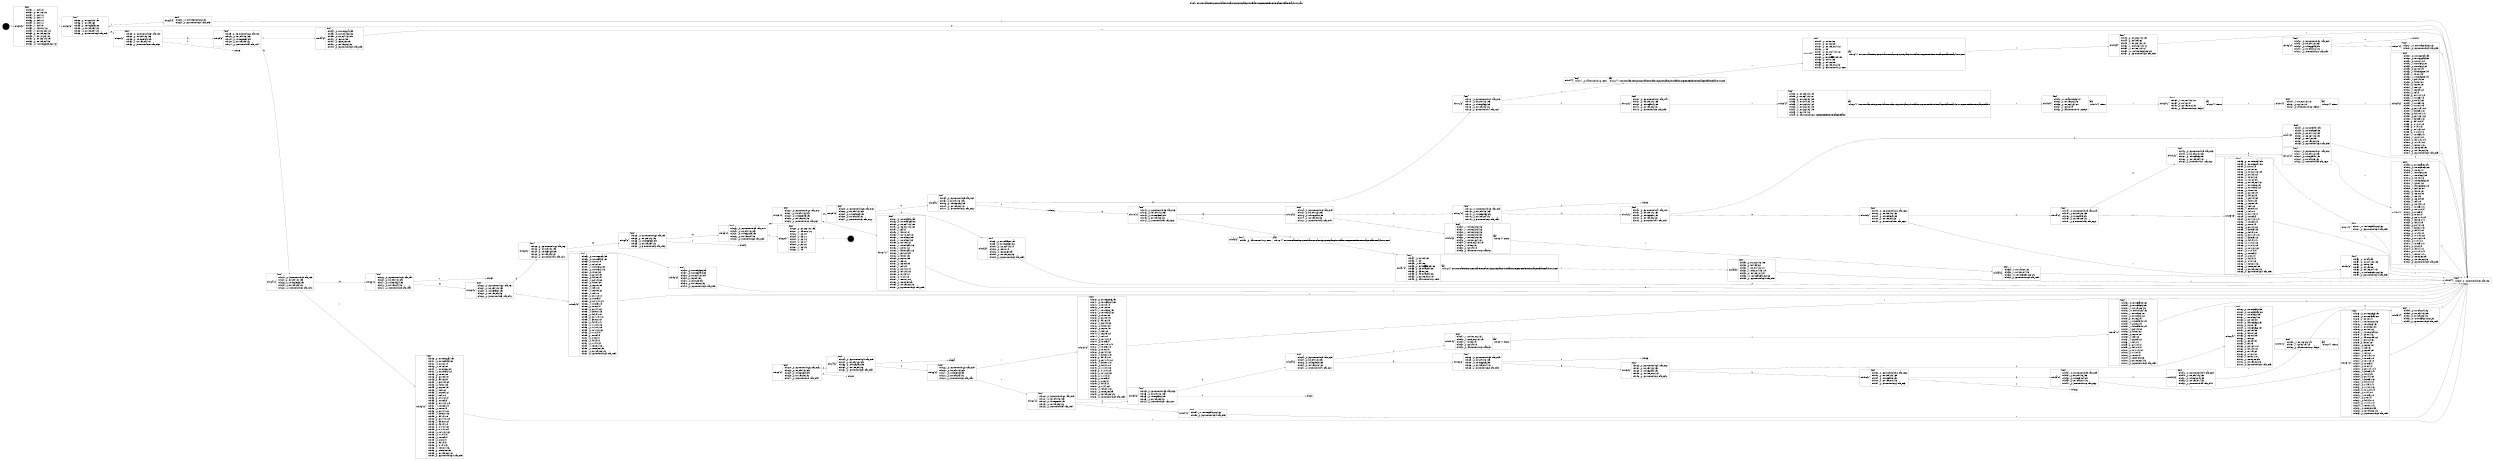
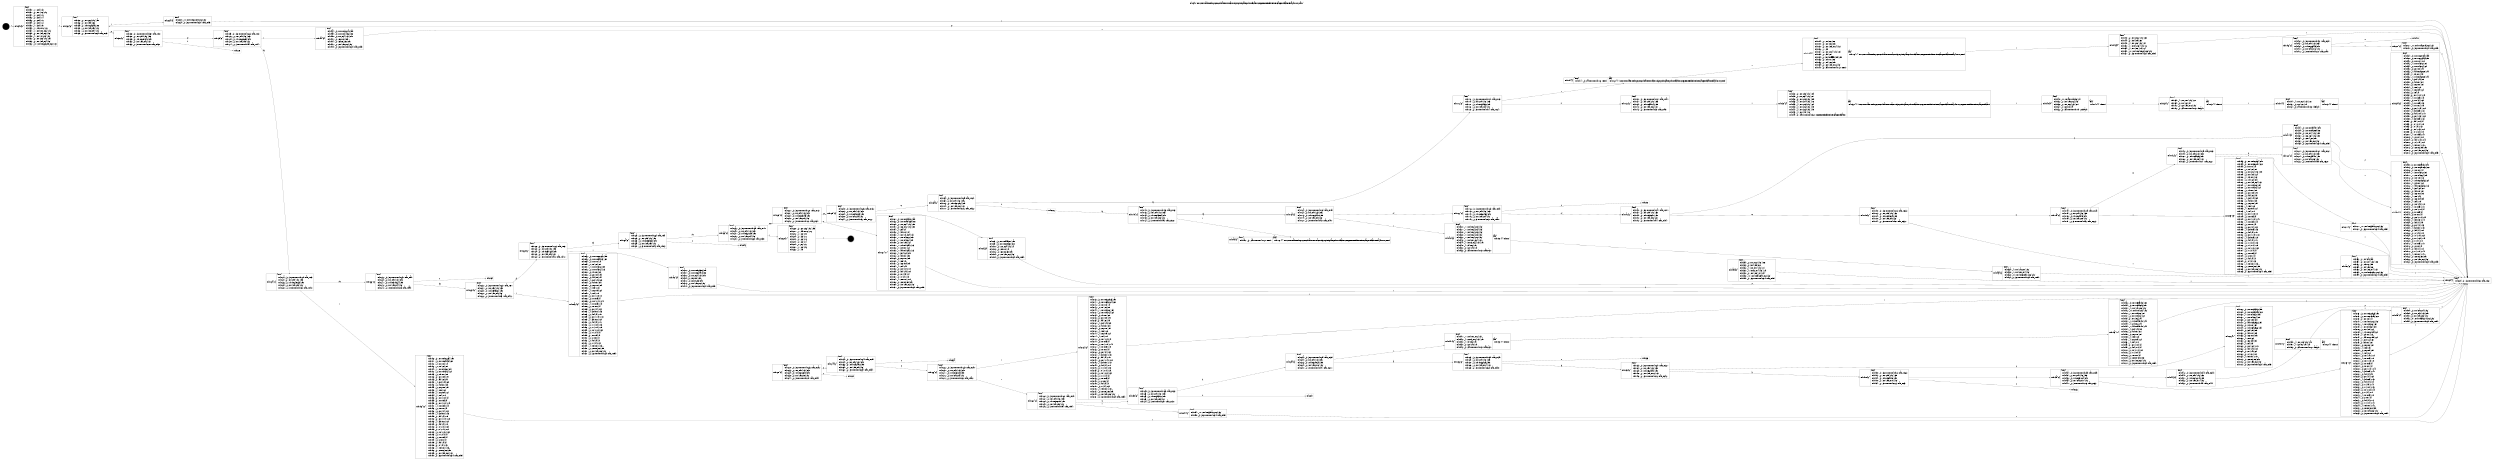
(2443, 165) -> (2352, 169)
(1477, 268) -> none
